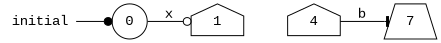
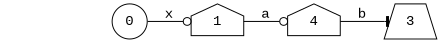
(40, 21) -> none
none -> (262, 21)
(410, 21) -> (410, 21)
